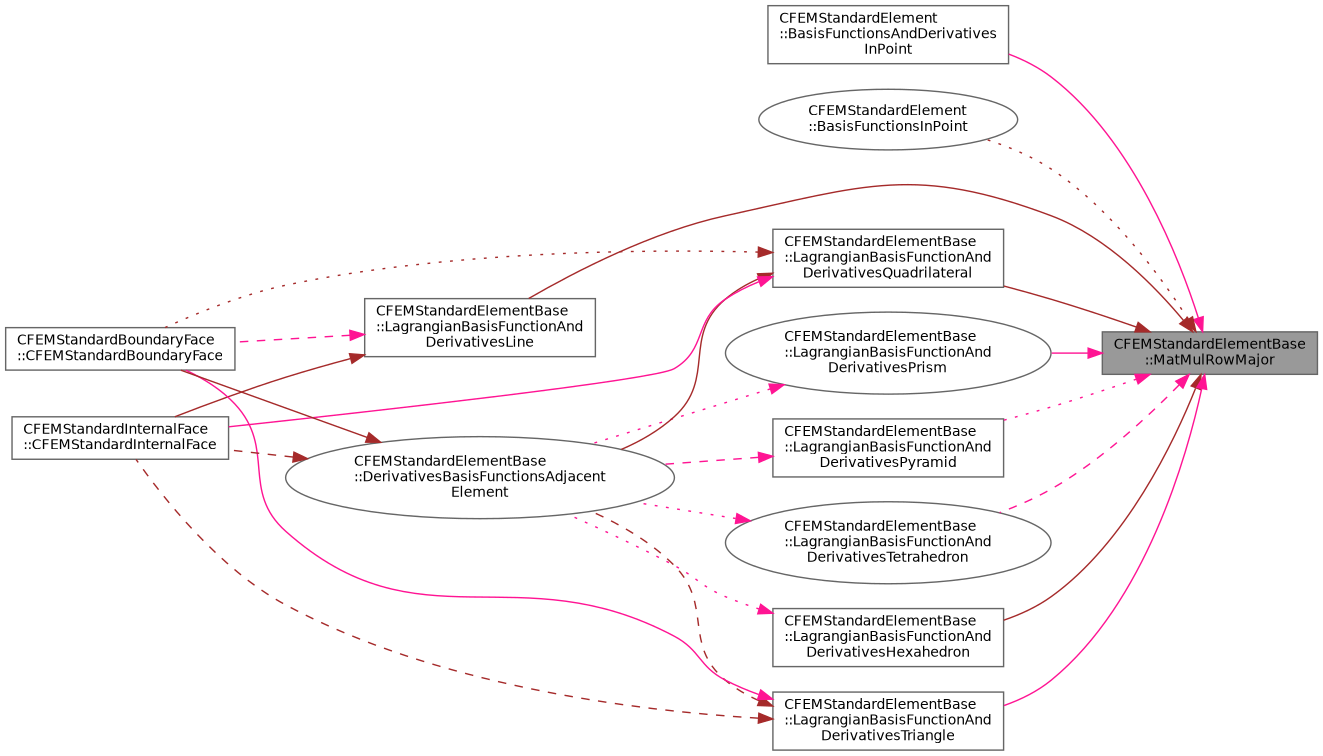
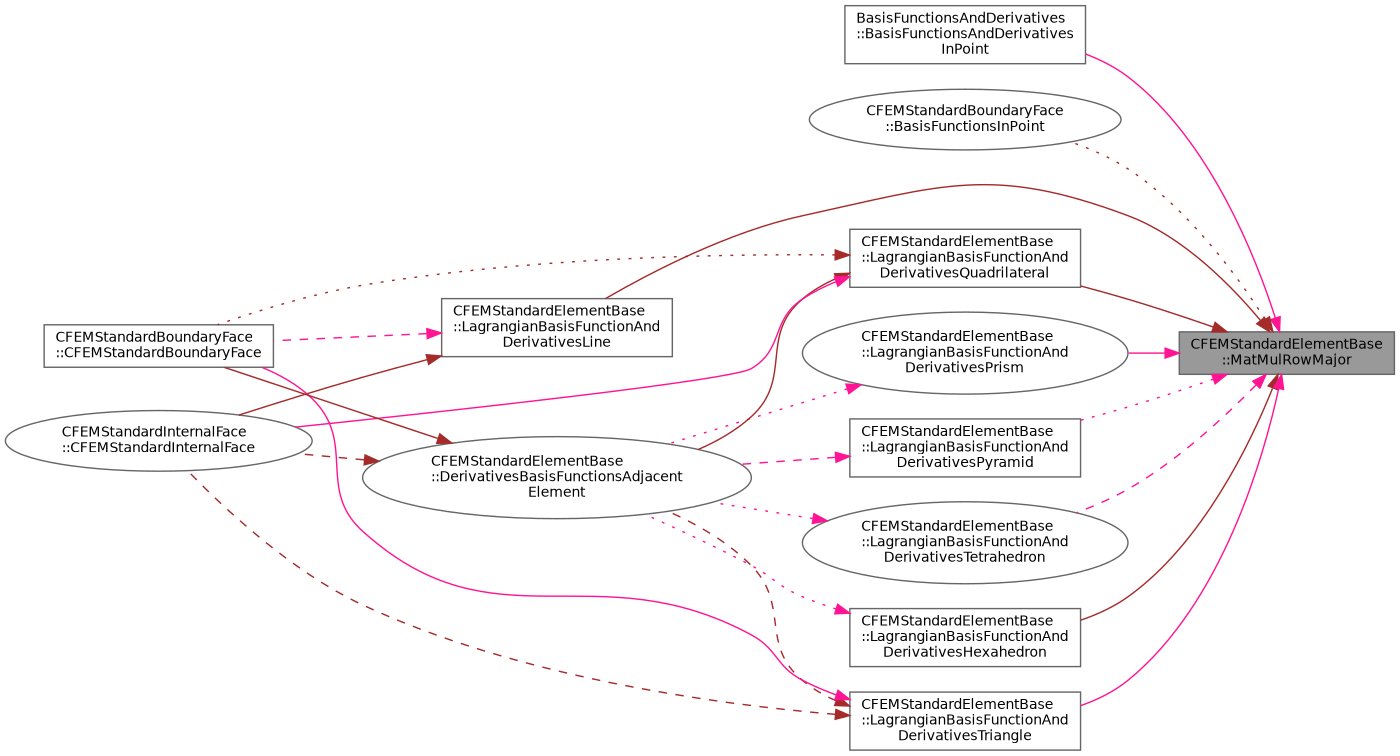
(888, 35) -> (965, 35)
(888, 120) -> (965, 120)
(120, 438) -> (159, 441)
